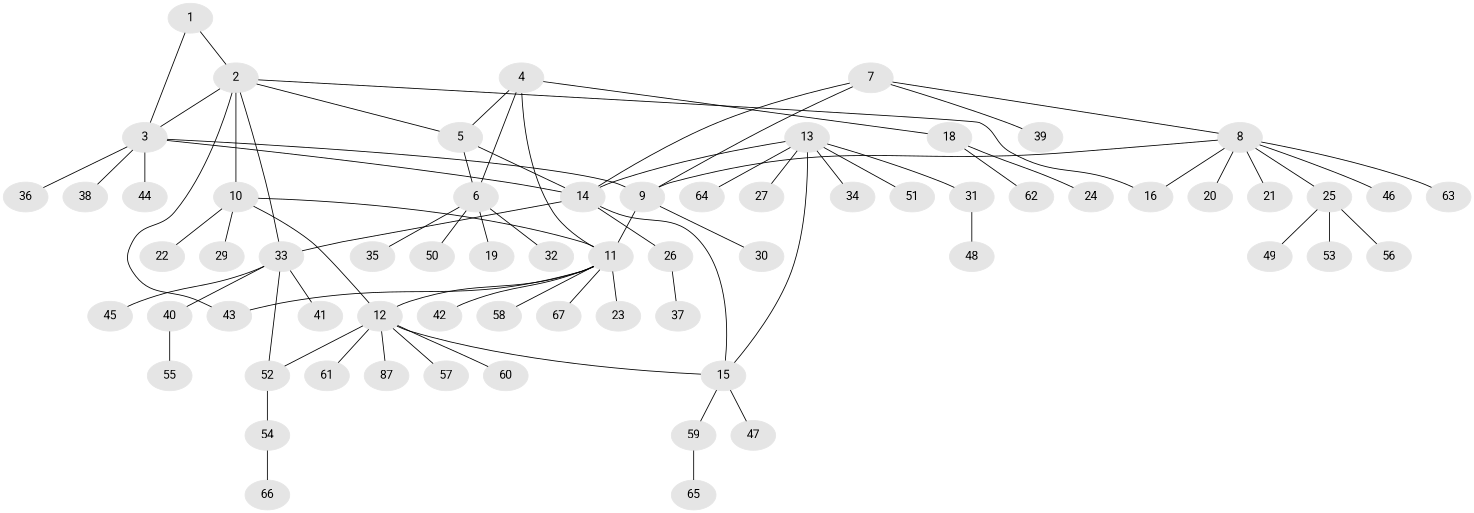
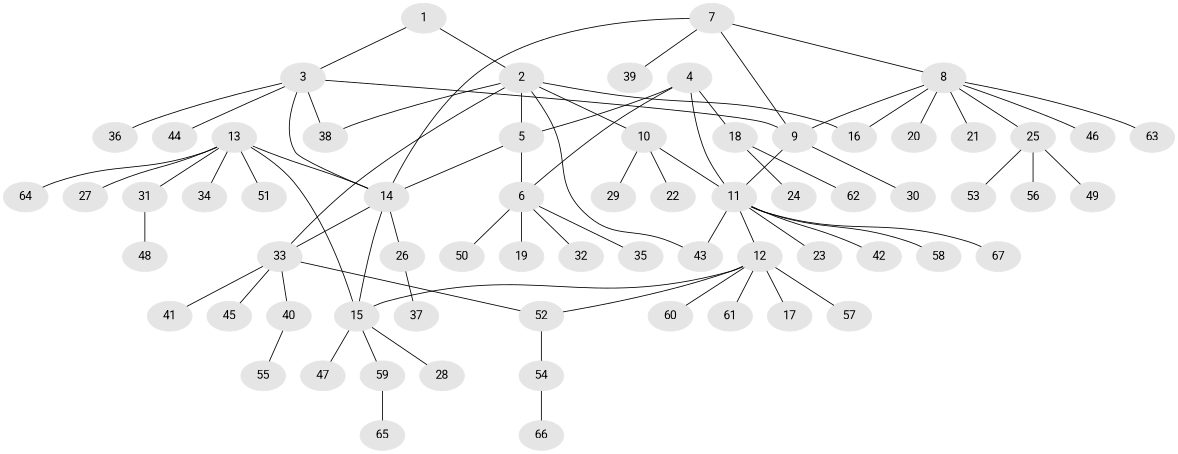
(190, 108) -> (421, 104)
(312, 242) -> none
(387, 376) -> (790, 316)
none -> (442, 376)
